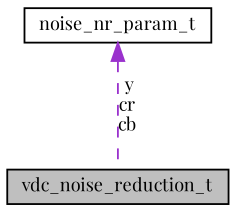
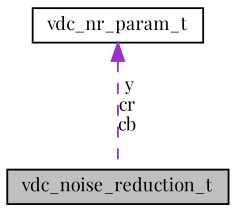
(118, 25) -> (118, 25)
